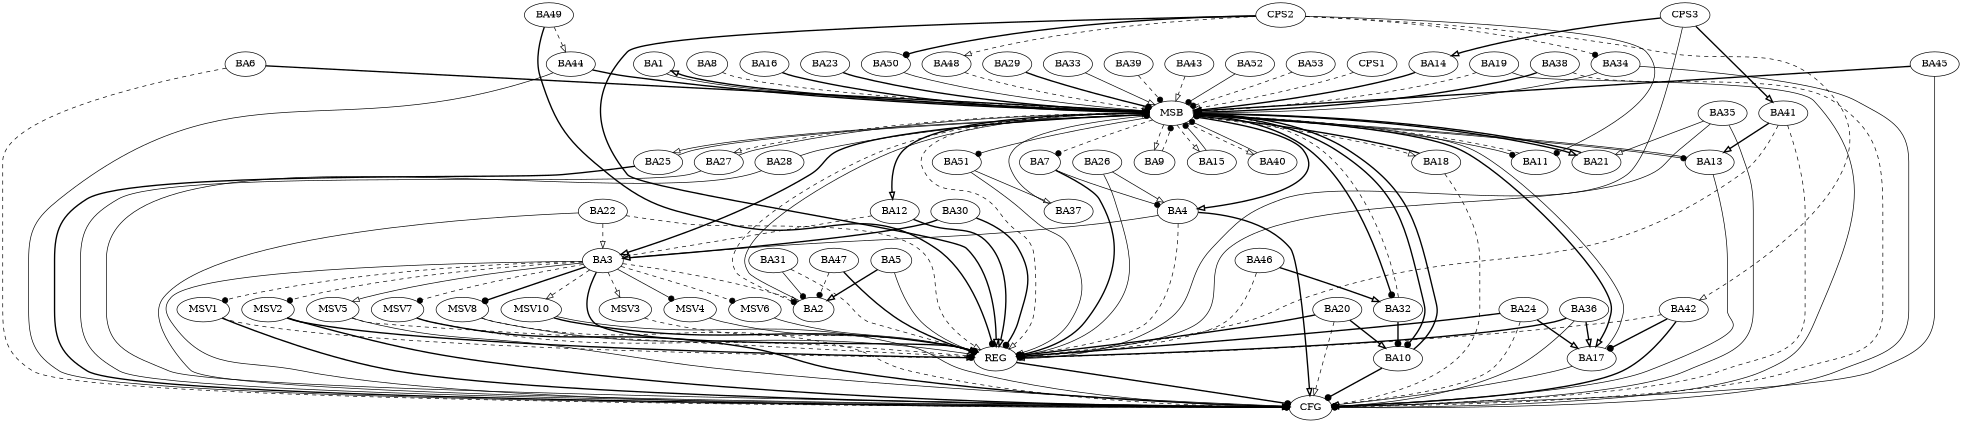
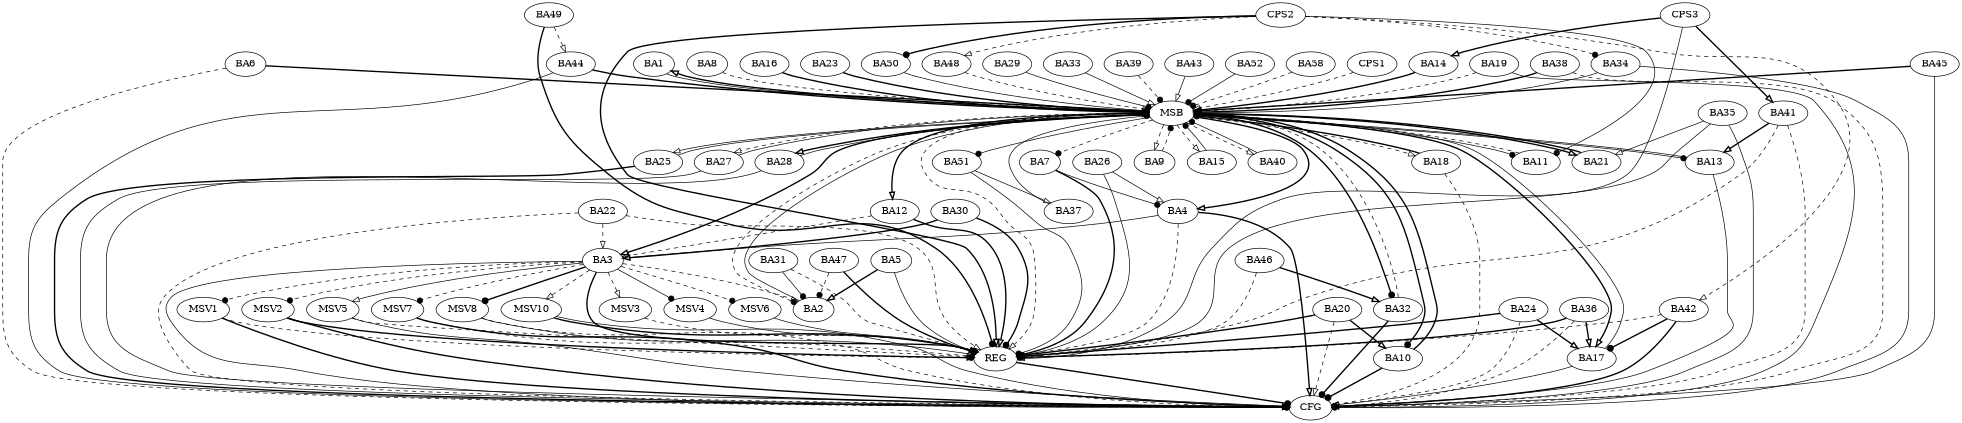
(1311, 64) -> (1311, 64)
(1182, 85) -> (1182, 85)
(1085, 91) -> (1085, 91)
none -> (975, 125)
(1072, 253) -> (1072, 253)
(1398, 331) -> (1356, 357)
(171, 346) -> (171, 346)
(1483, 381) -> (1483, 381)
